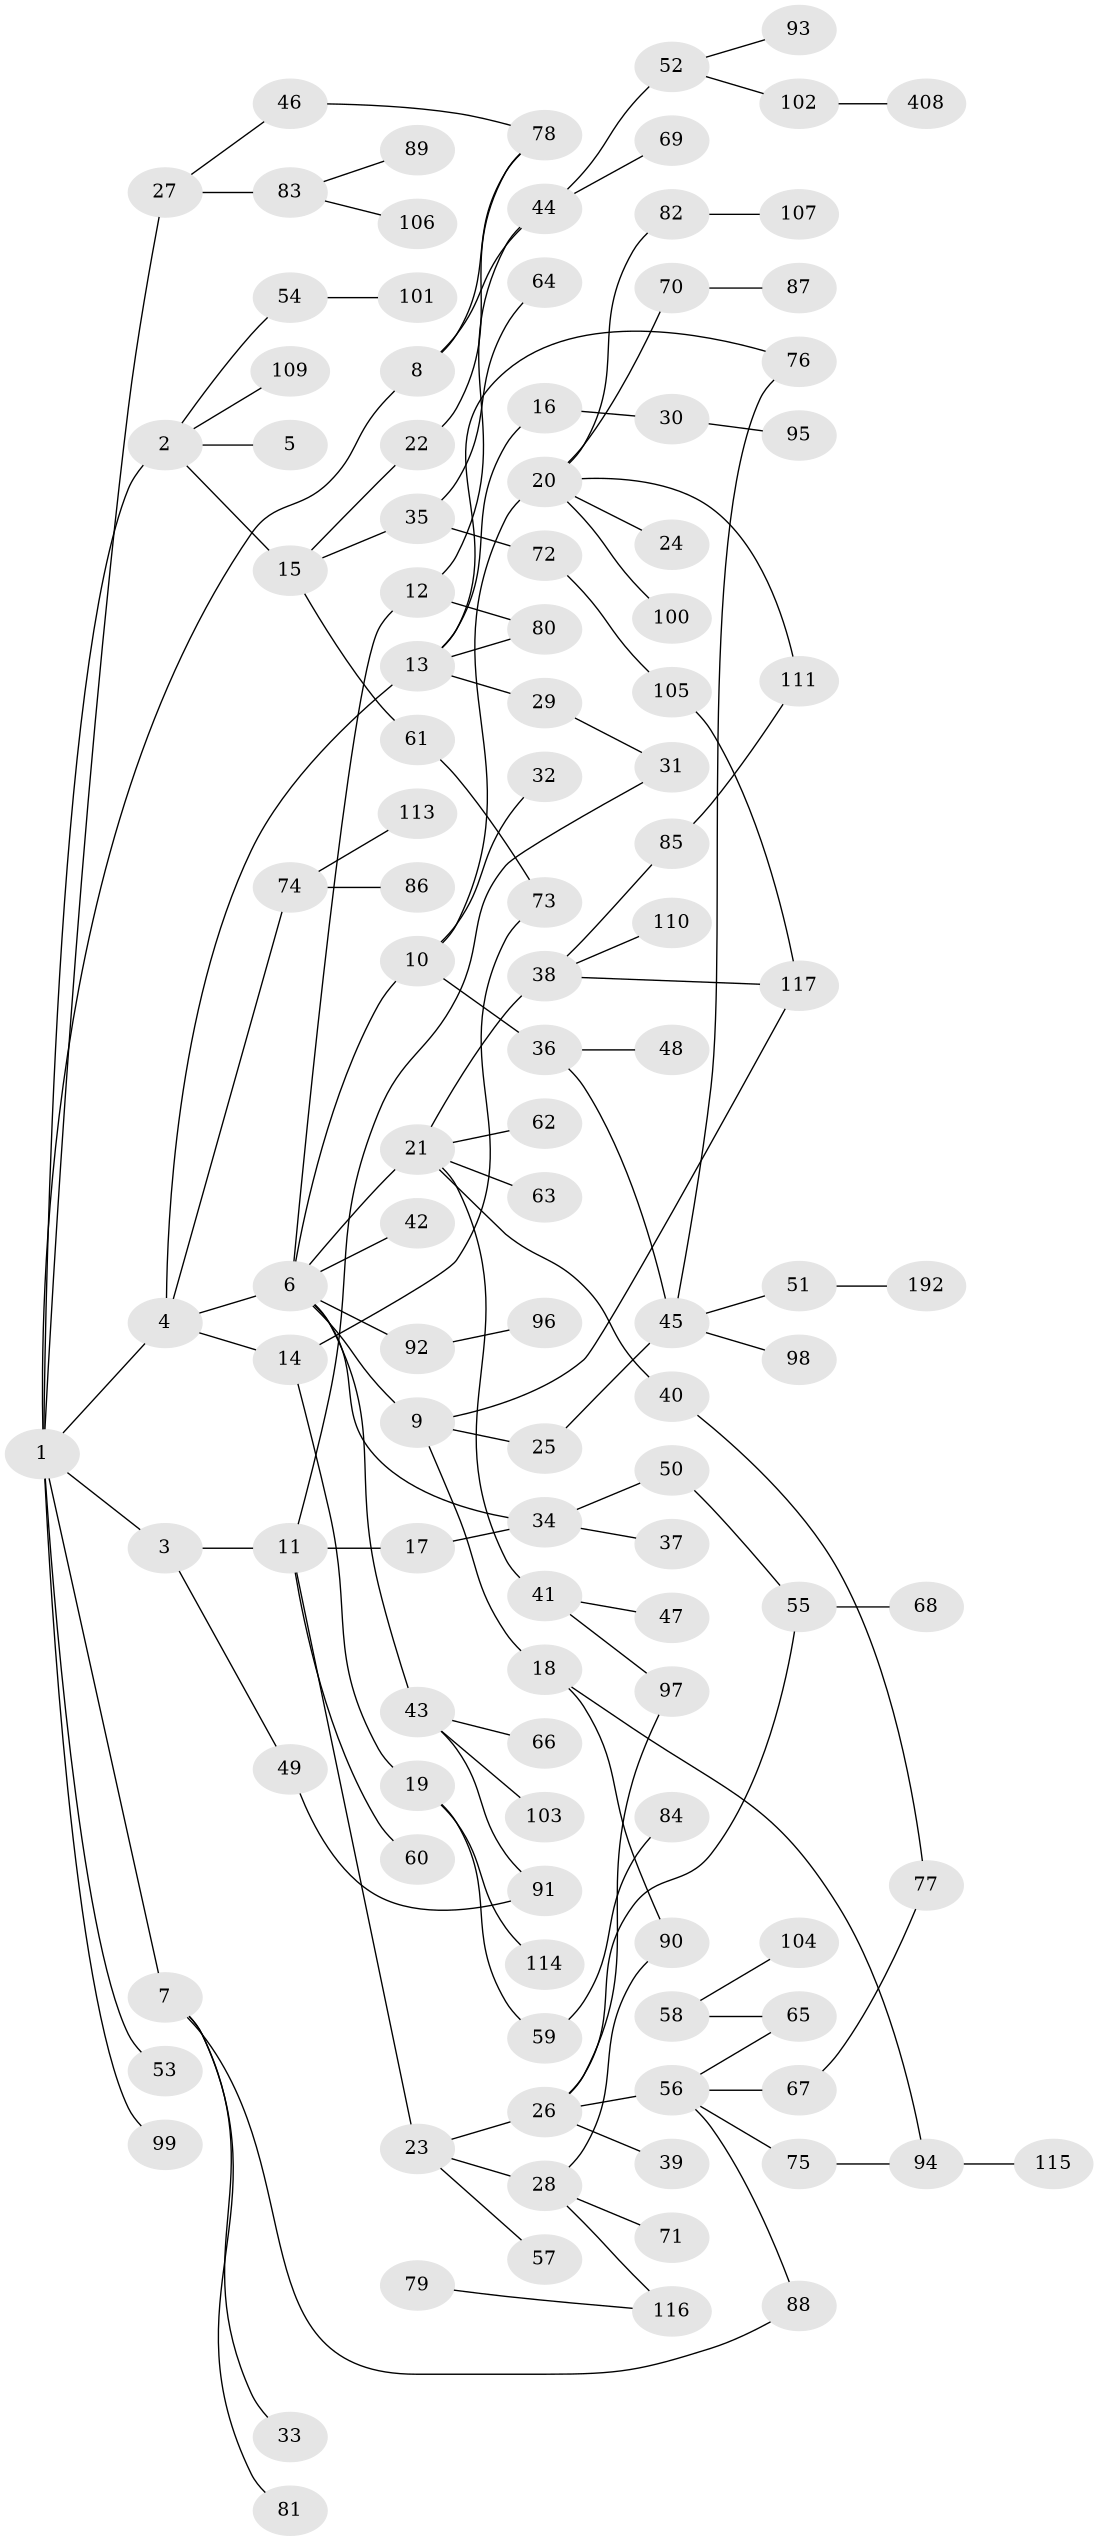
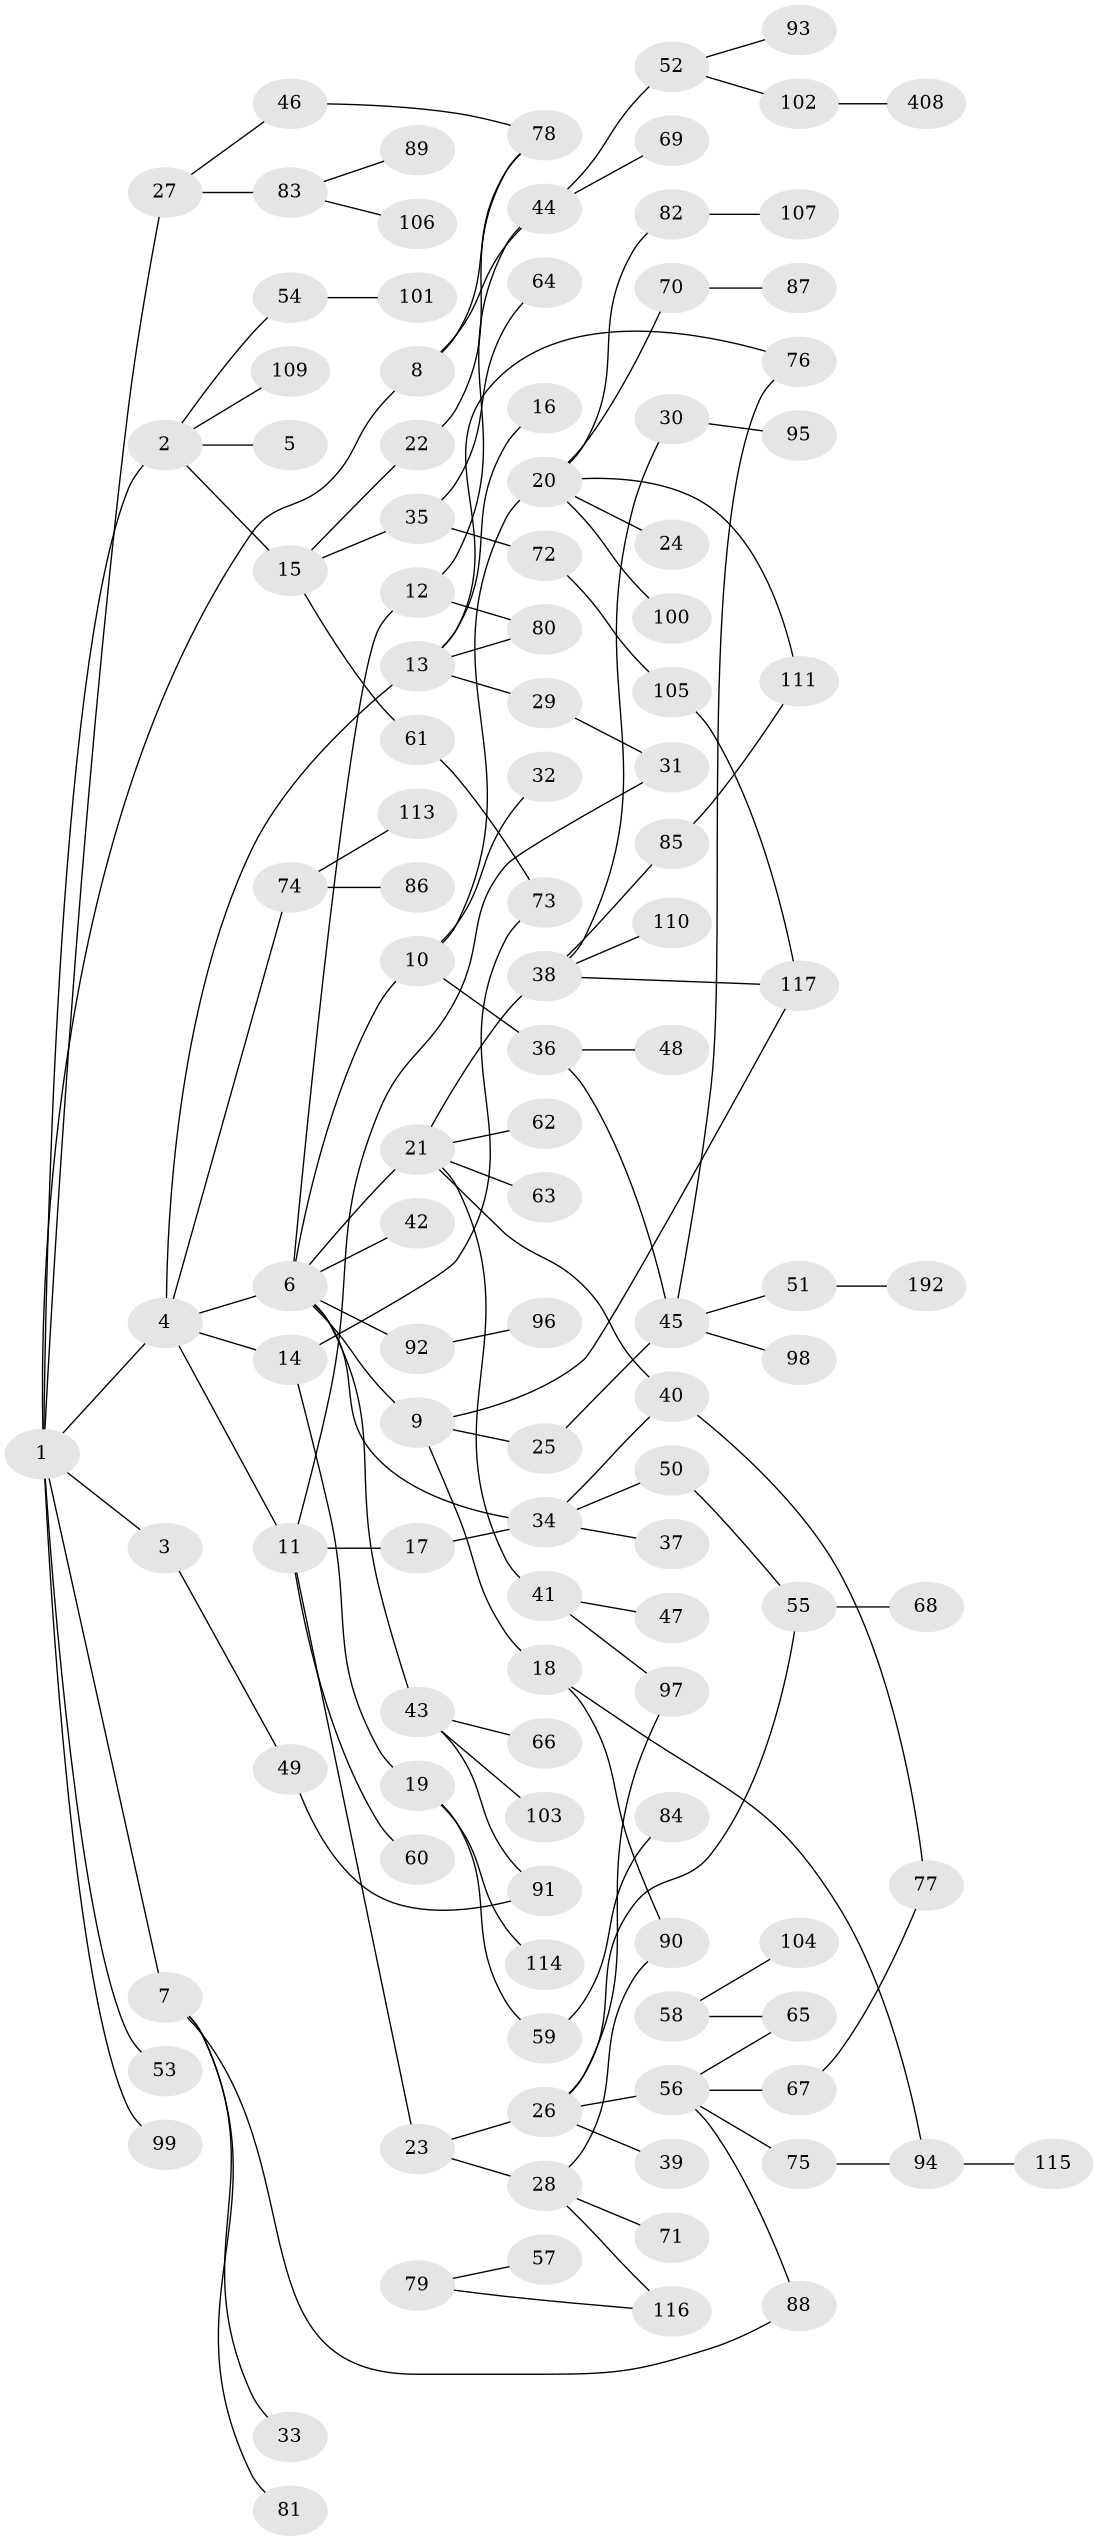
(615, 414) -> (620, 702)
none -> (608, 1459)
(228, 1548) -> (228, 1436)
(481, 2204) -> (481, 2273)
